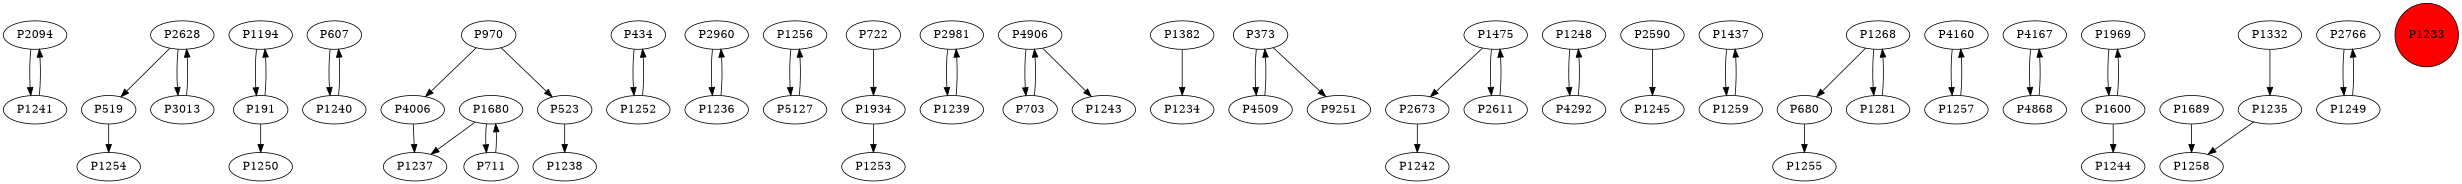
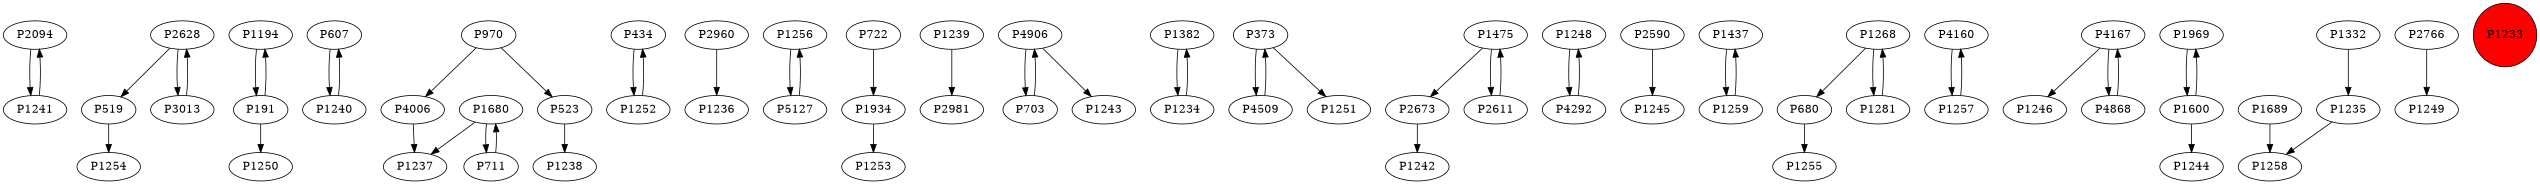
(947, 68) -> none
(722, 76) -> none
none -> (1188, 76)
(2354, 76) -> none
(1339, 110) -> (1339, 110)
none -> (2035, 110)
